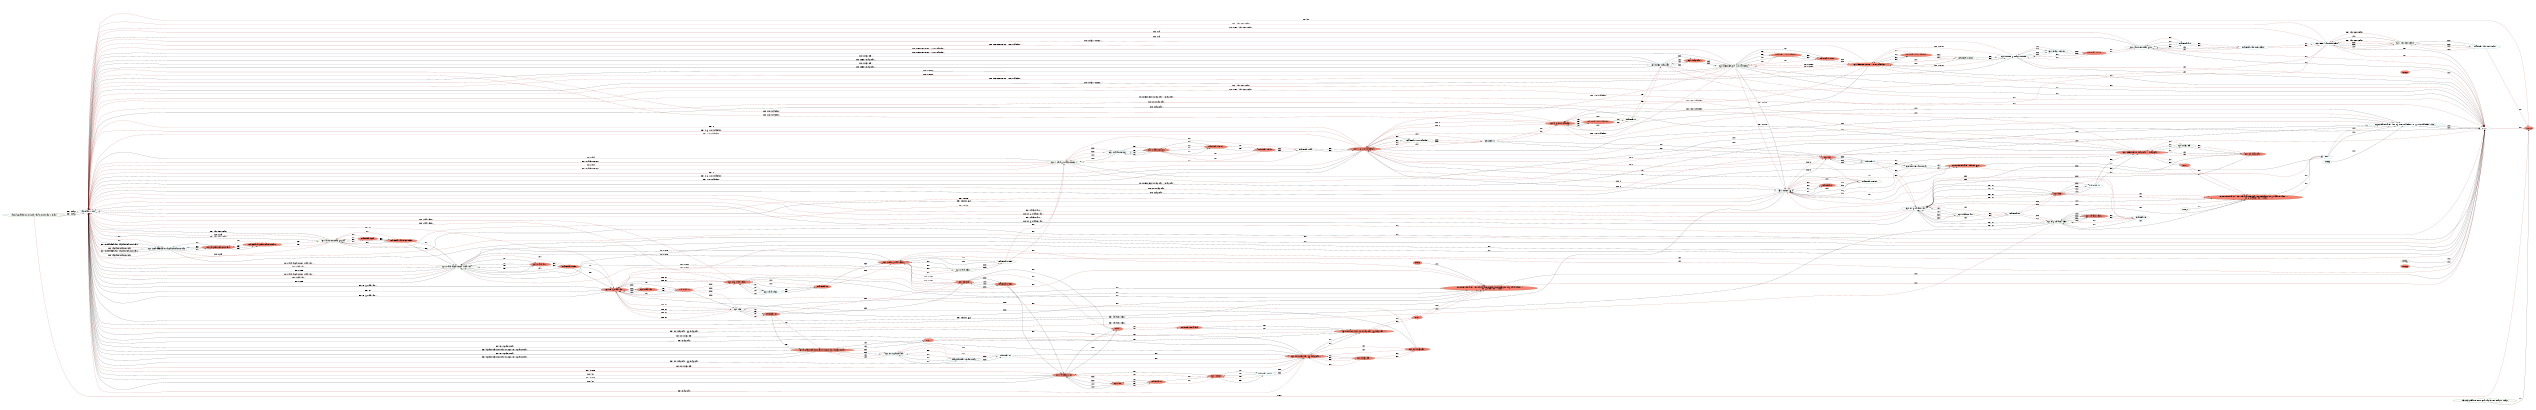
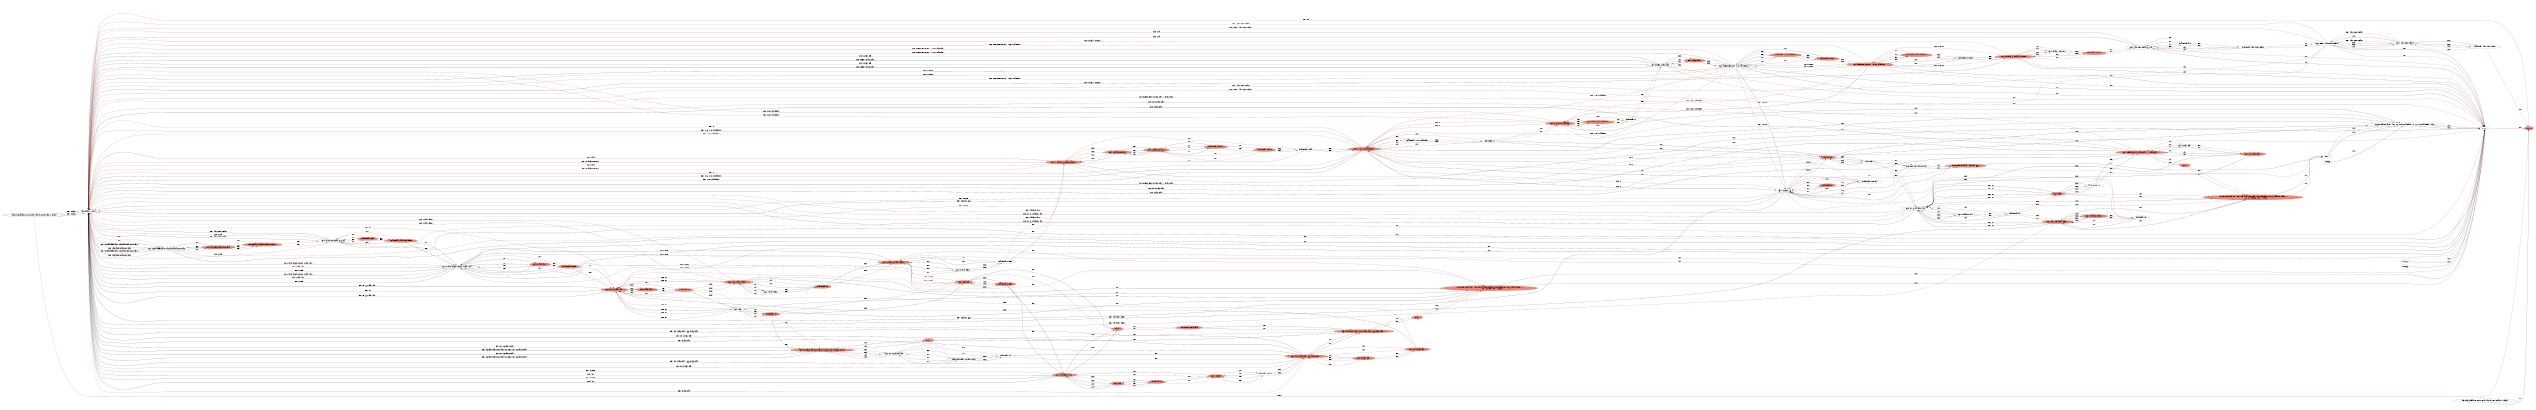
(2141, 47) -> (2141, 47)
(2015, 57) -> (2015, 57)
(2405, 72) -> none
(1118, 152) -> (1118, 152)
(1827, 157) -> (1827, 157)
(1064, 162) -> (1064, 162)
(2185, 209) -> none
(2058, 222) -> (2058, 222)
(2405, 261) -> (2405, 261)
(1417, 263) -> none
(2405, 266) -> (2405, 266)
